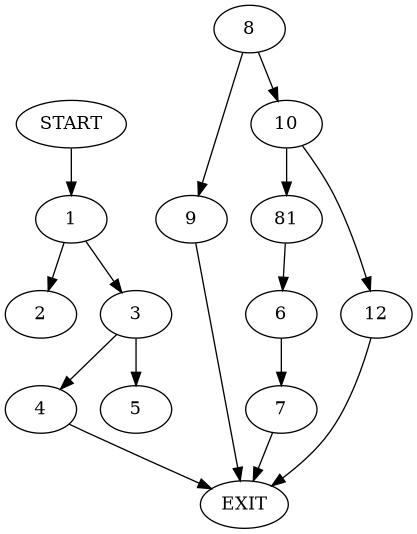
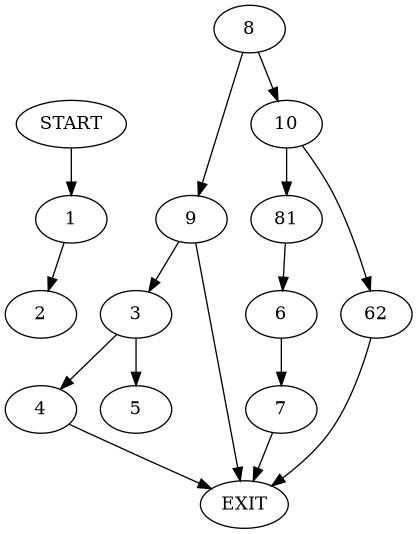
(100, 261) -> (167, 261)
(376, 314) -> (376, 314)
